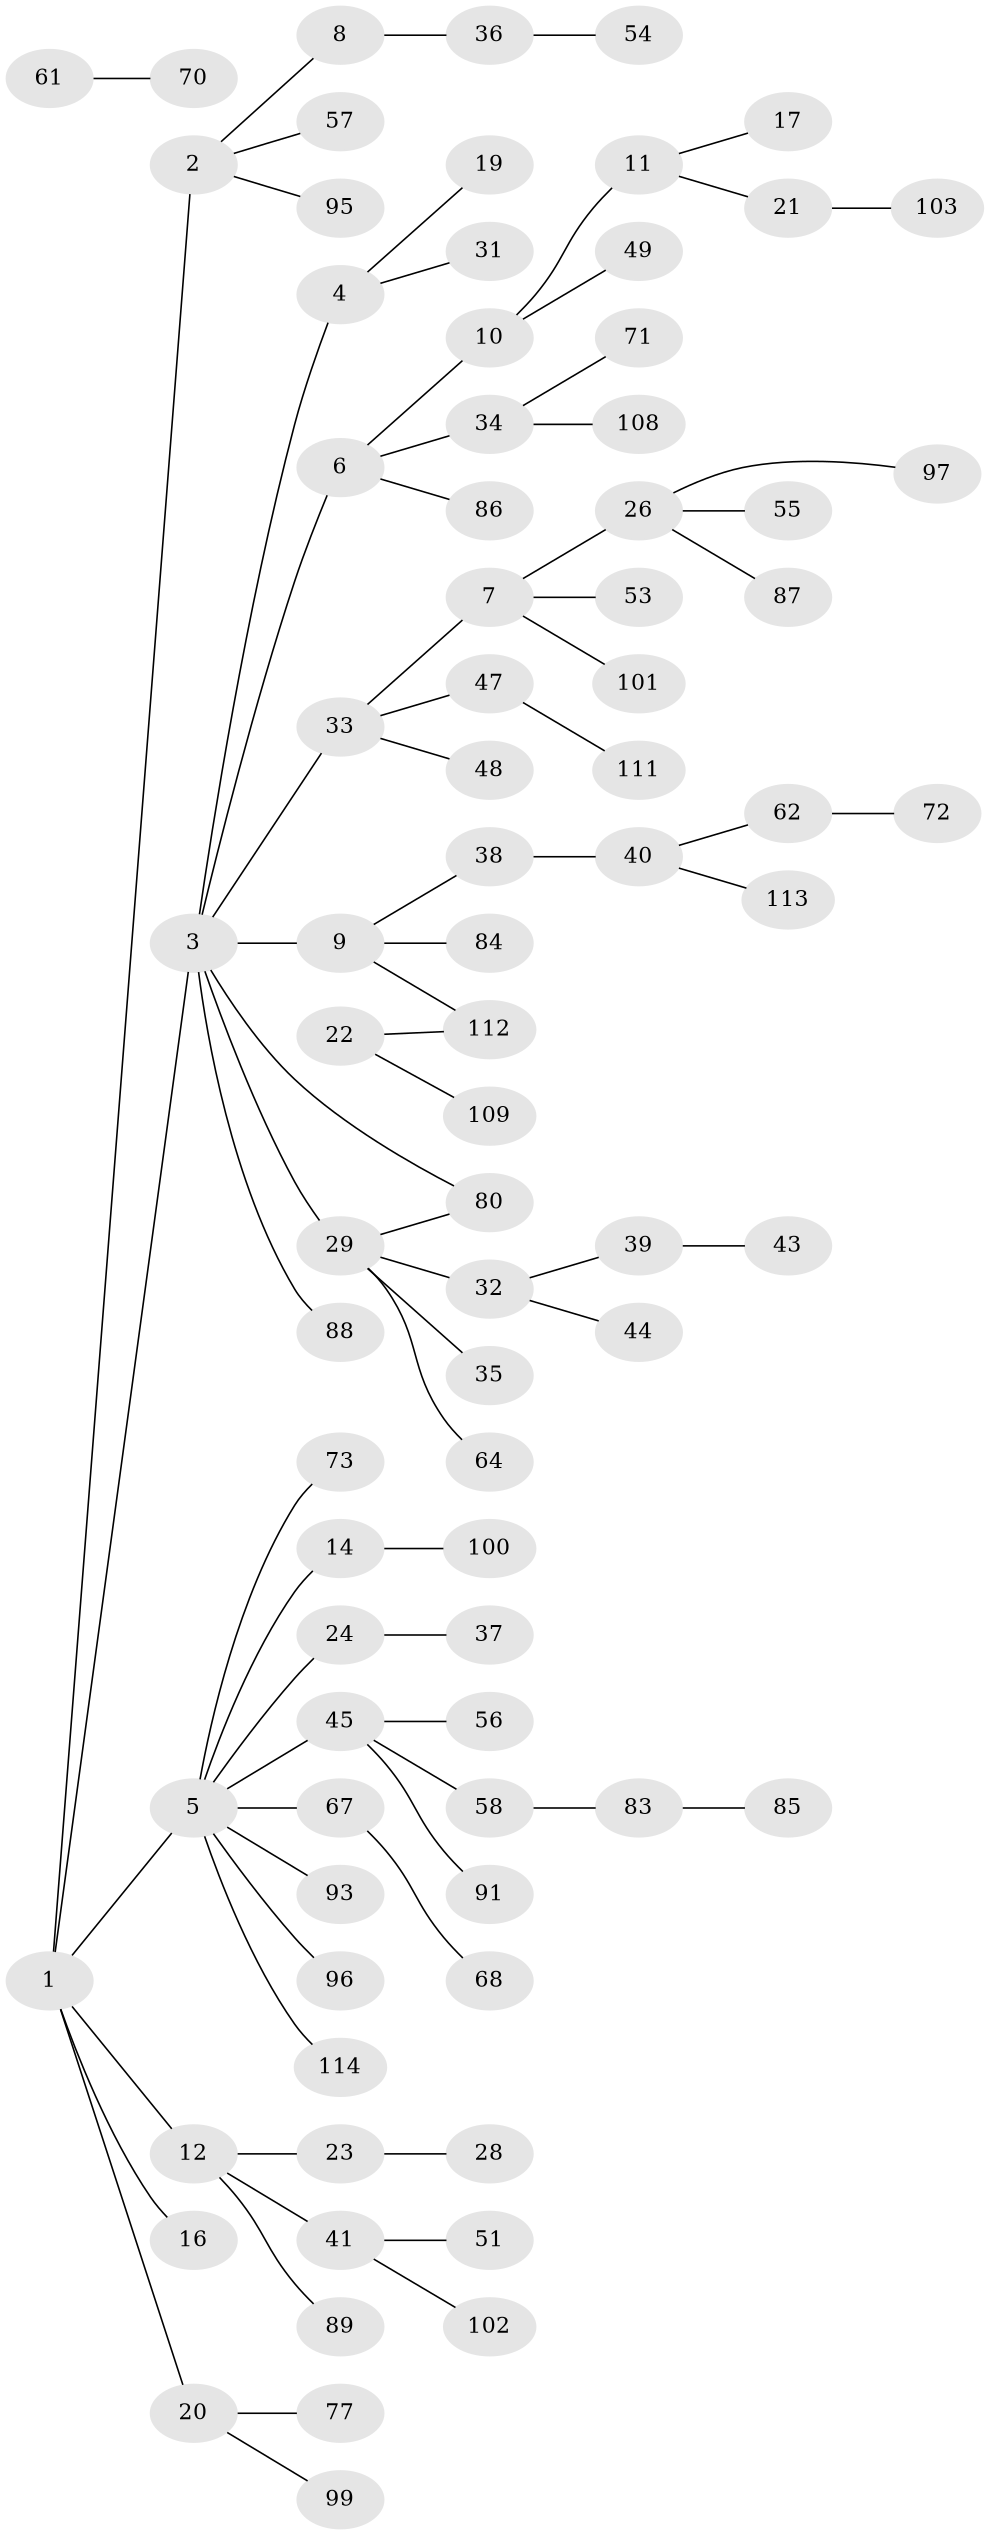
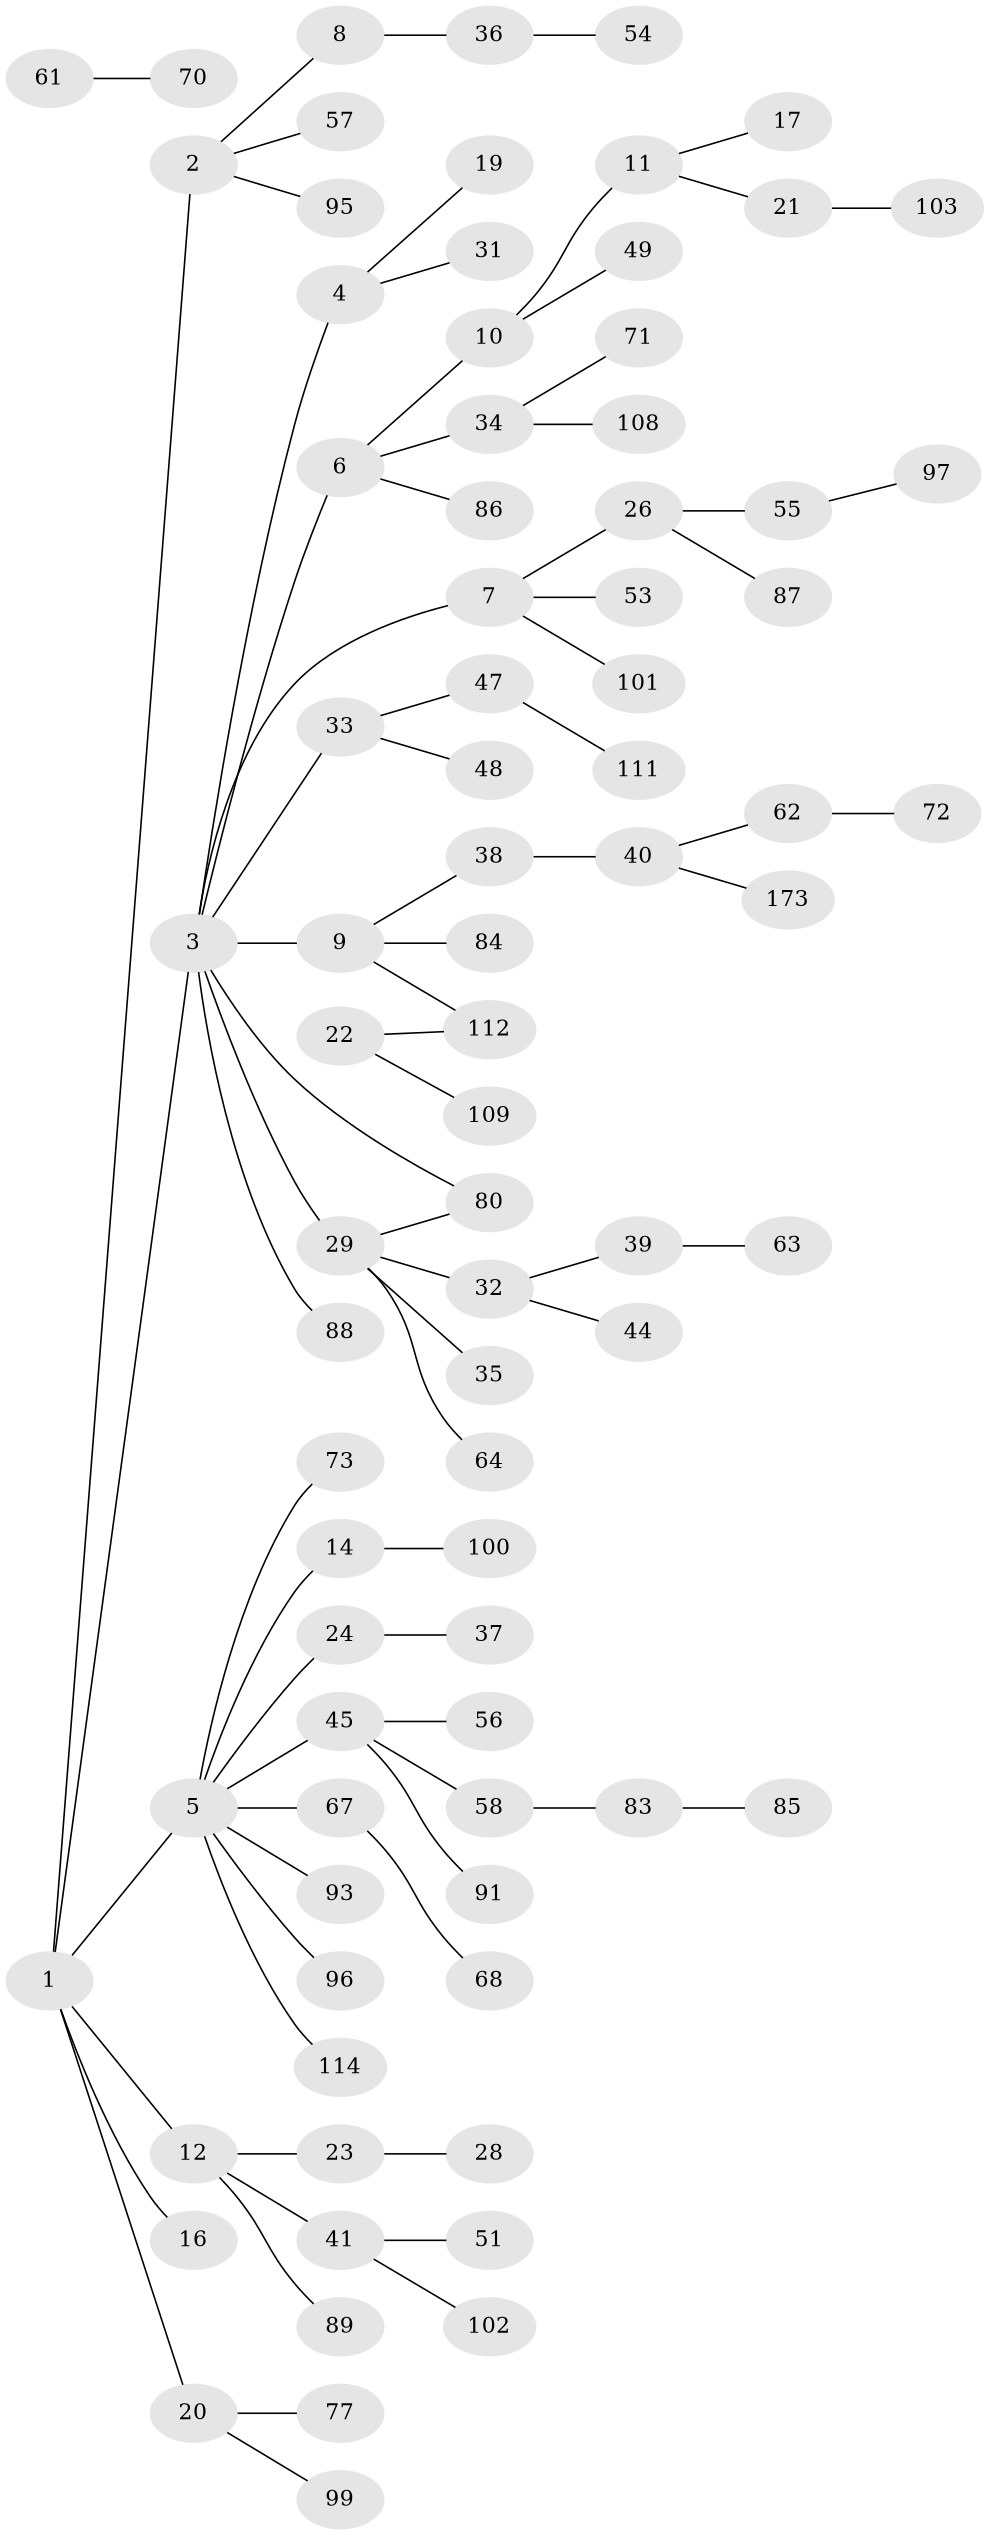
(782, 462) -> (863, 492)
(415, 662) -> (270, 715)
(788, 900) -> (788, 900)
(788, 1246) -> (788, 1246)
